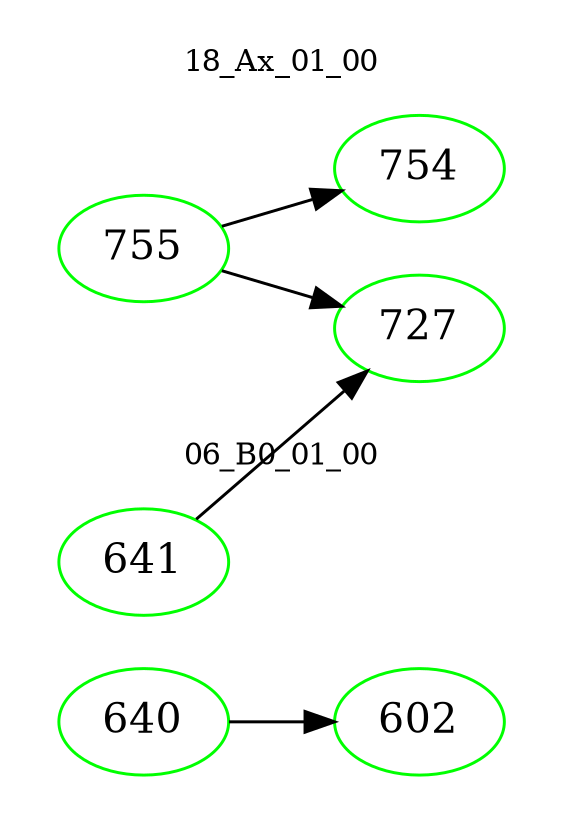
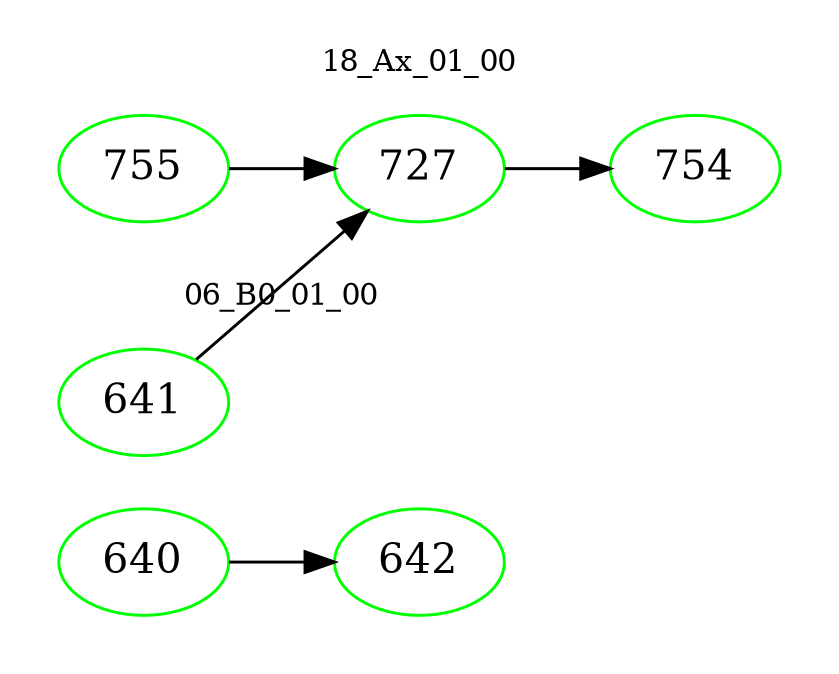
(267, 213) -> (543, 169)
(419, 722) -> (419, 562)
